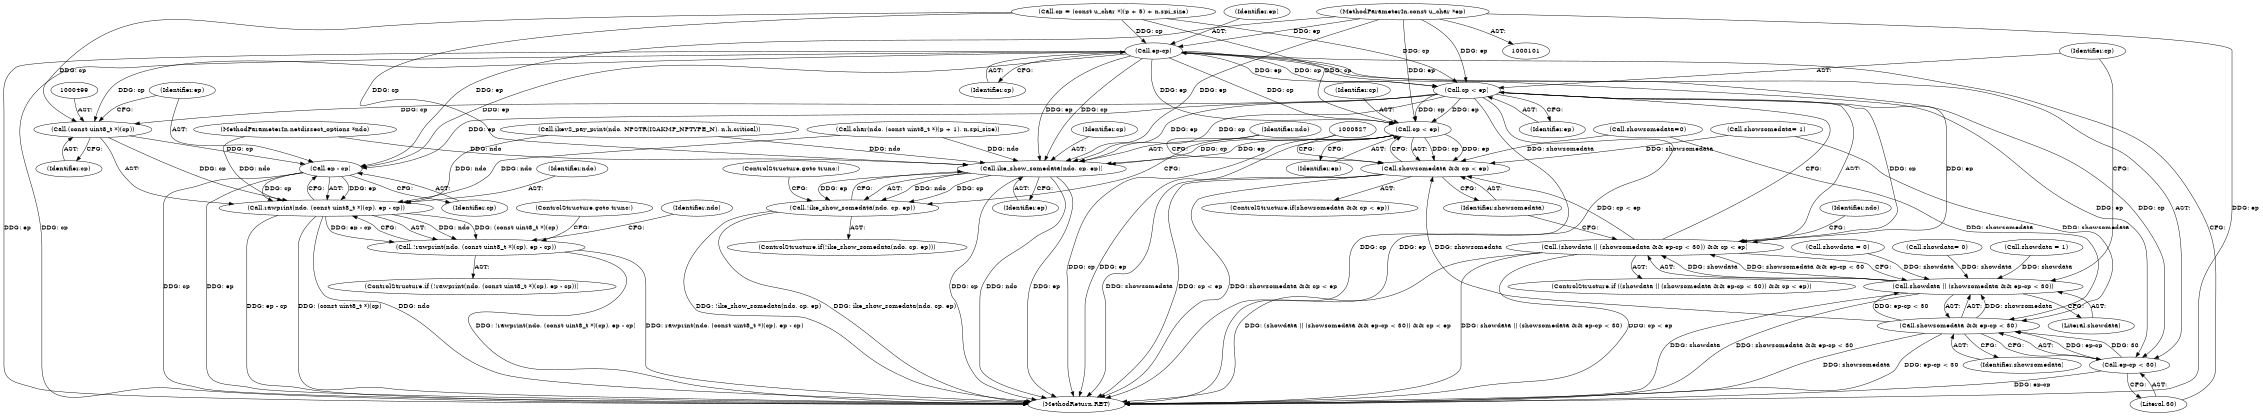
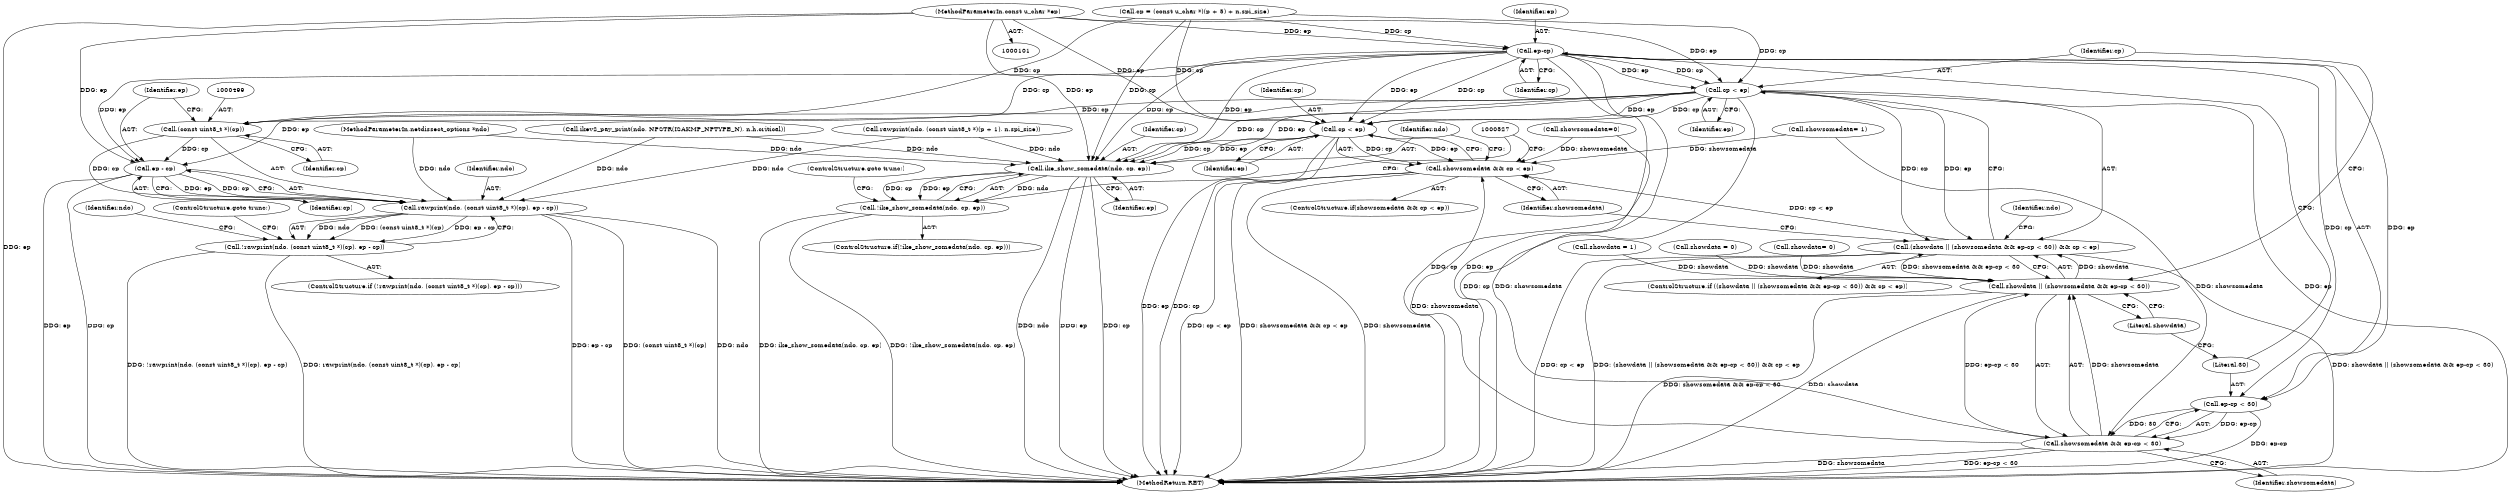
(918, 130) -> (952, 130)
(2100, 306) -> (2158, 306)
(2129, 386) -> (2192, 345)
